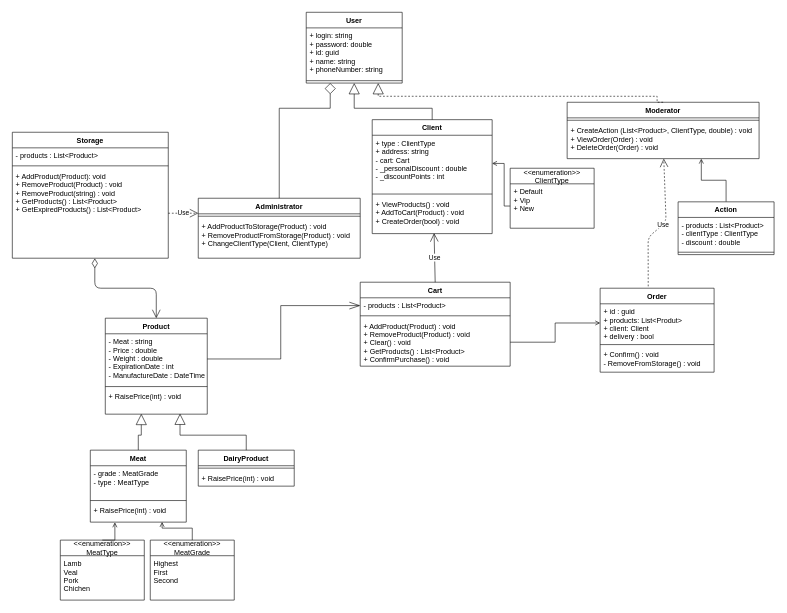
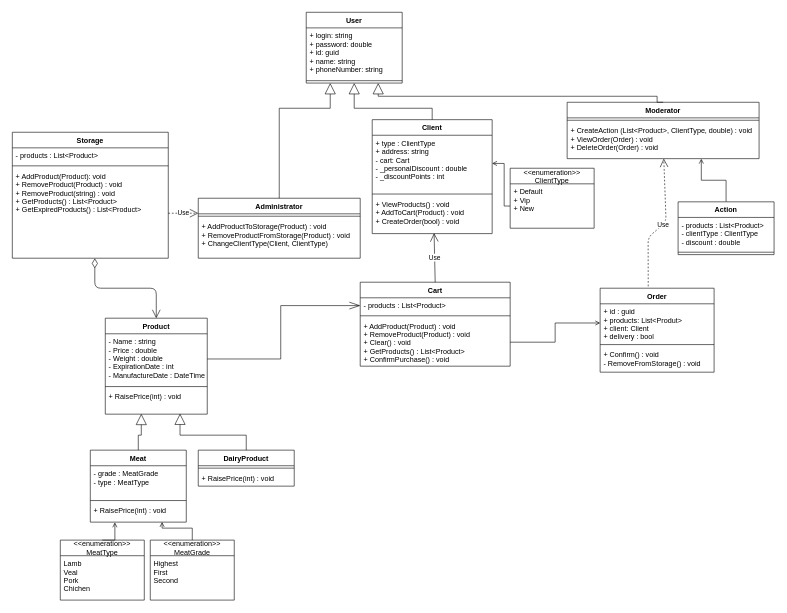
(330, 95) -> (330, 95)
(522, 96) -> (522, 96)
(134, 342) -> (134, 342)
